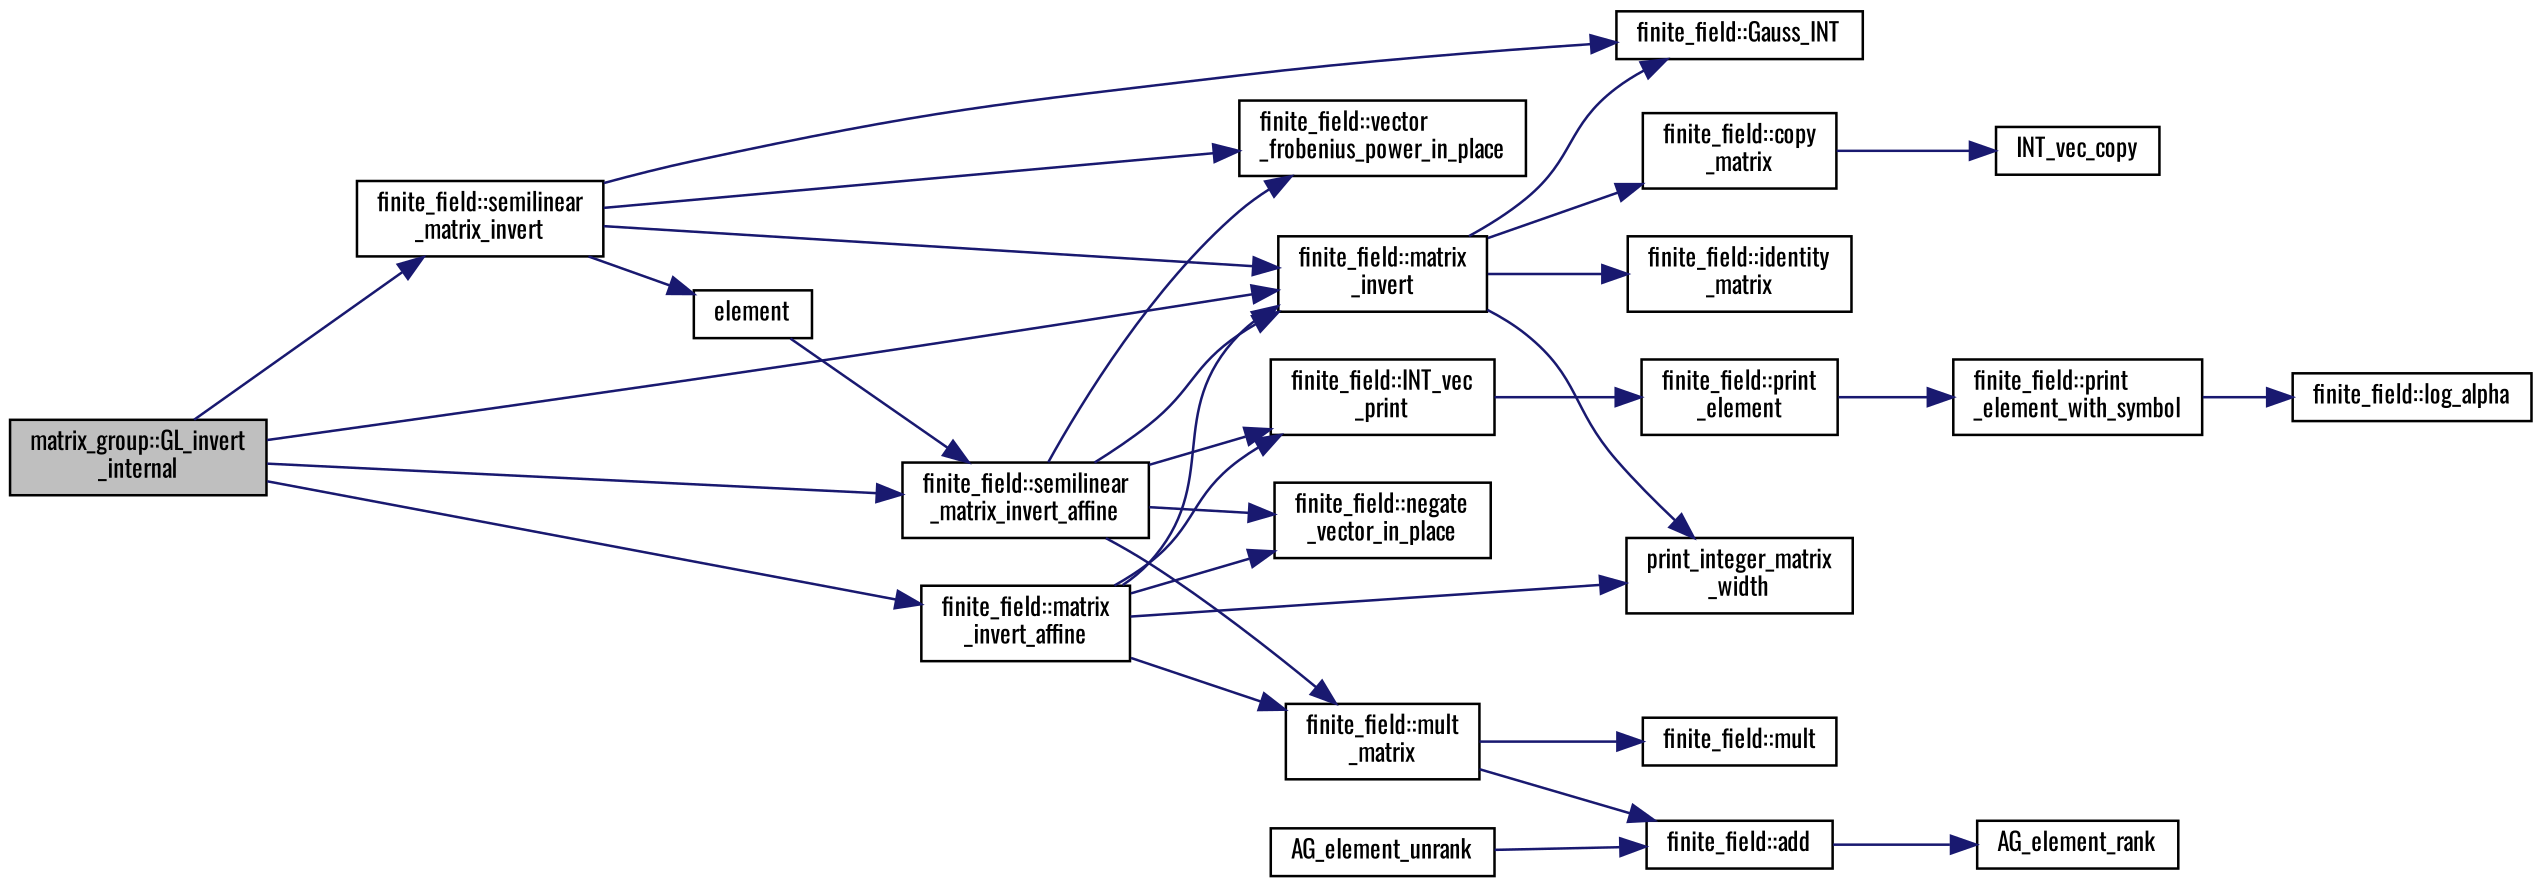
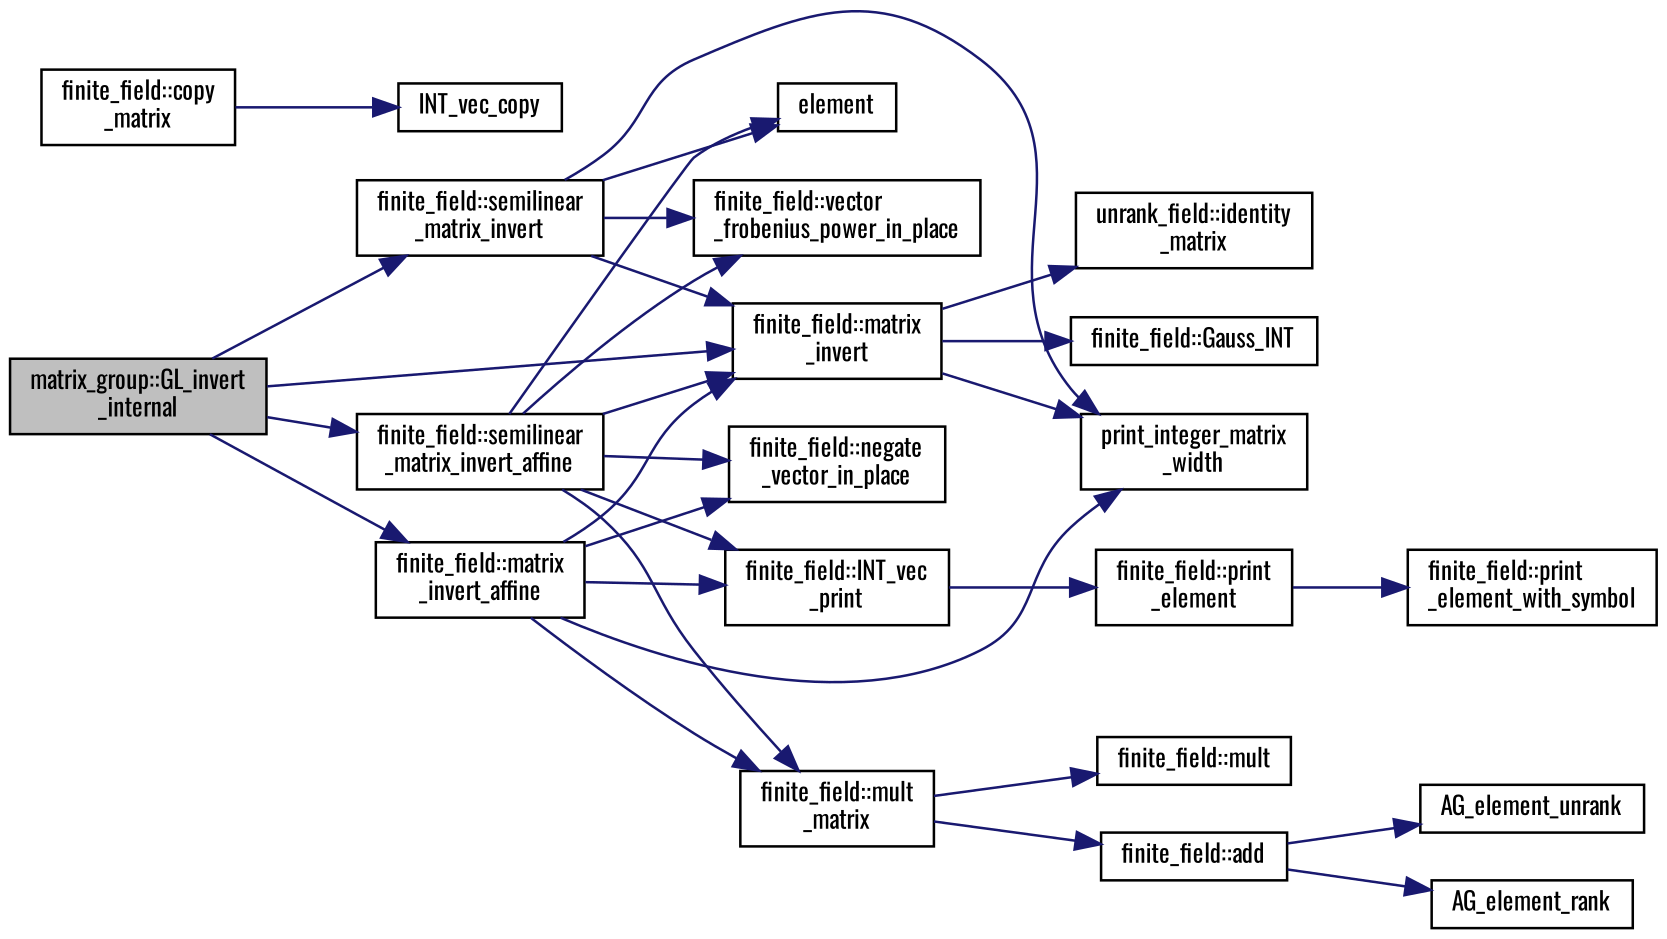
(1094, 93) -> (930, 29)
(1553, 215) -> none
(1740, 274) -> (1194, 230)
(869, 393) -> (626, 250)
(2412, 397) -> none
(1557, 849) -> (1341, 836)
